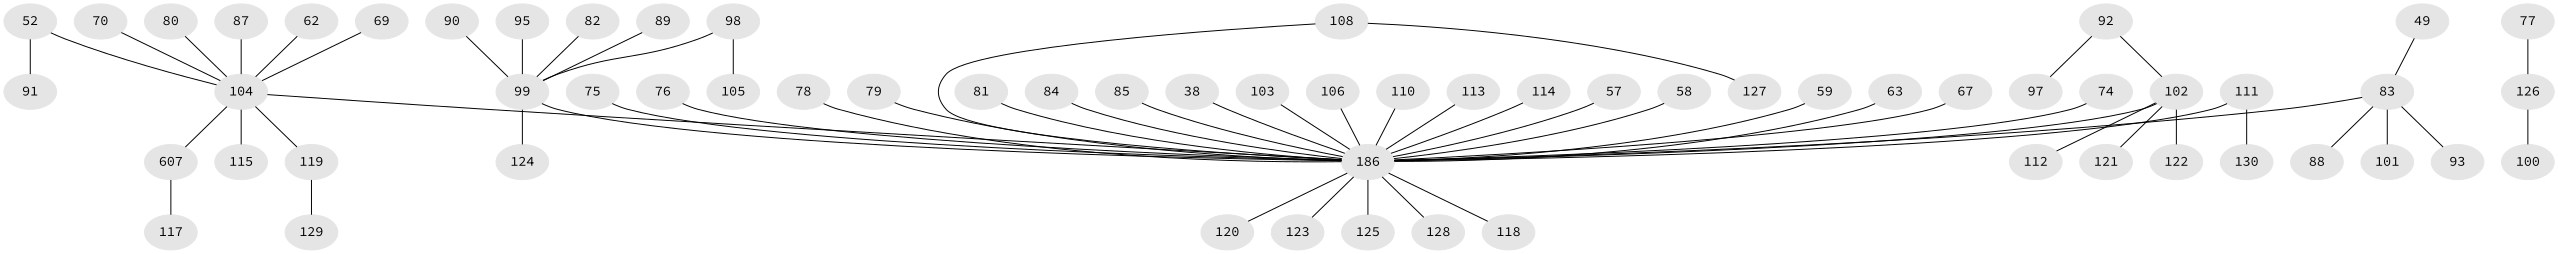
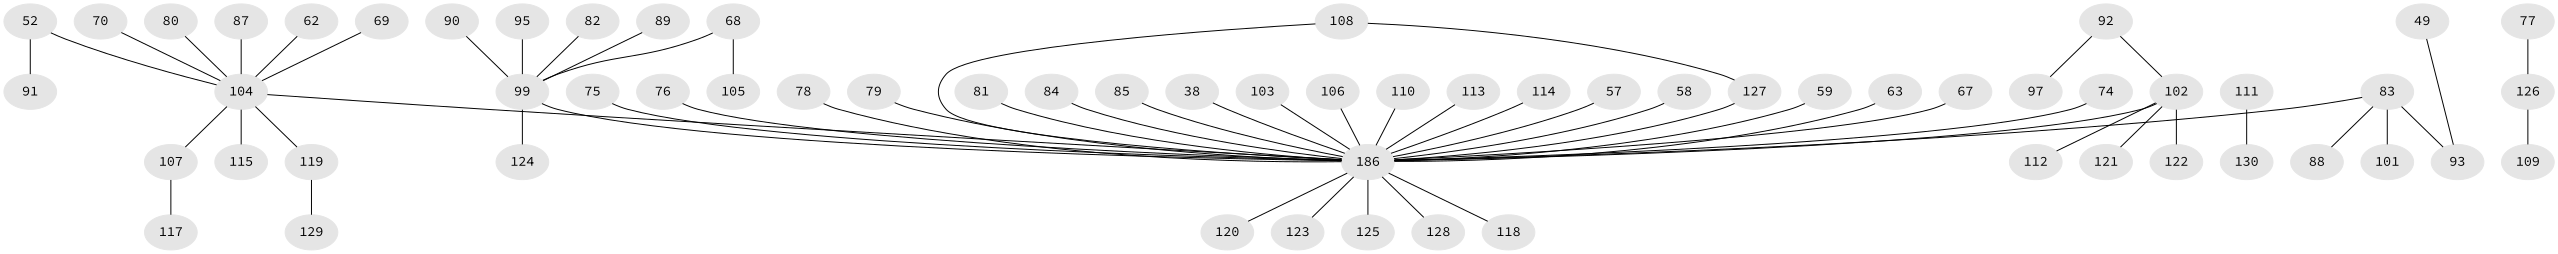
(733, 21) -> (733, 21)
(2405, 57) -> (2440, 92)
(1812, 149) -> (1566, 142)
(171, 162) -> (171, 162)
(2528, 162) -> (2528, 162)
